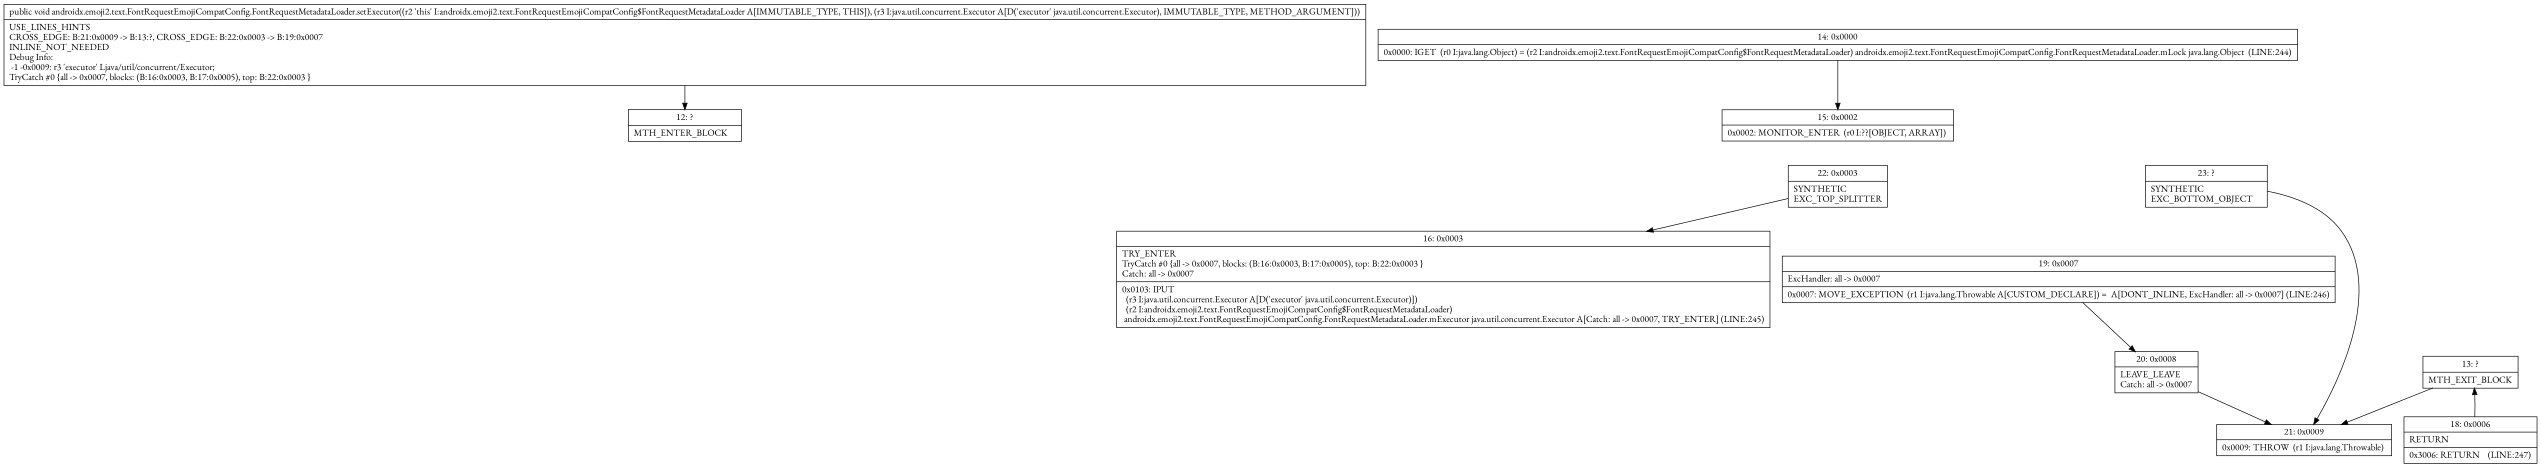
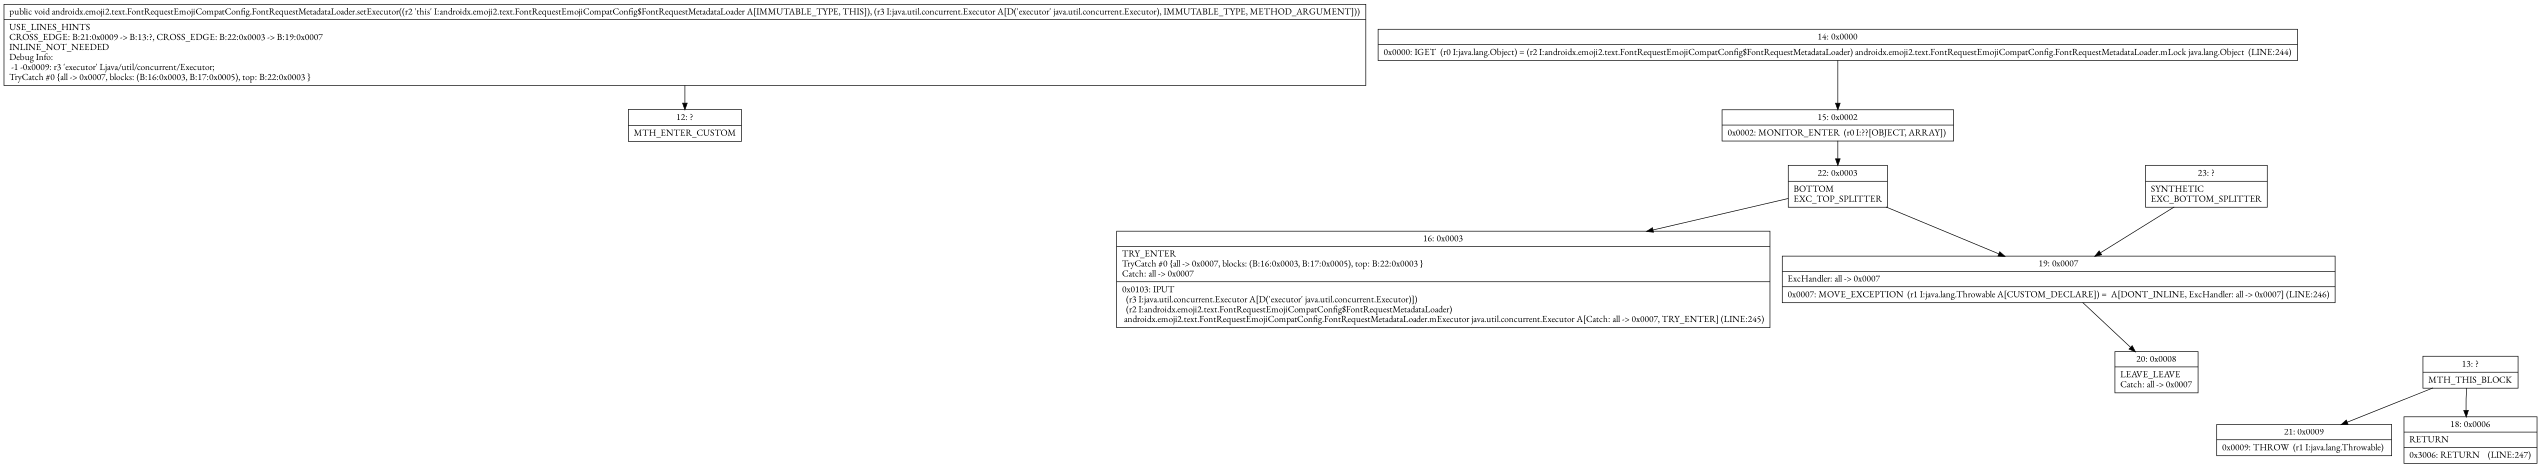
(681, 133) -> (685, 133)
none -> (1838, 150)
(1820, 189) -> (1814, 189)
(2202, 199) -> (2206, 199)
none -> (1942, 230)
(2358, 284) -> (2137, 230)
(2471, 380) -> (2471, 380)
(2475, 406) -> (2466, 399)
(2232, 407) -> none
